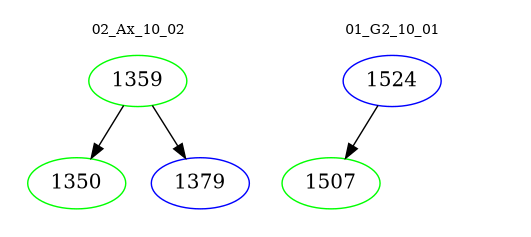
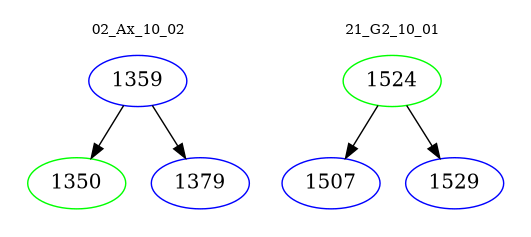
(393, 31) -> (393, 31)
(138, 81) -> (138, 81)
(392, 81) -> (392, 81)
(331, 183) -> (331, 183)
none -> (455, 183)
